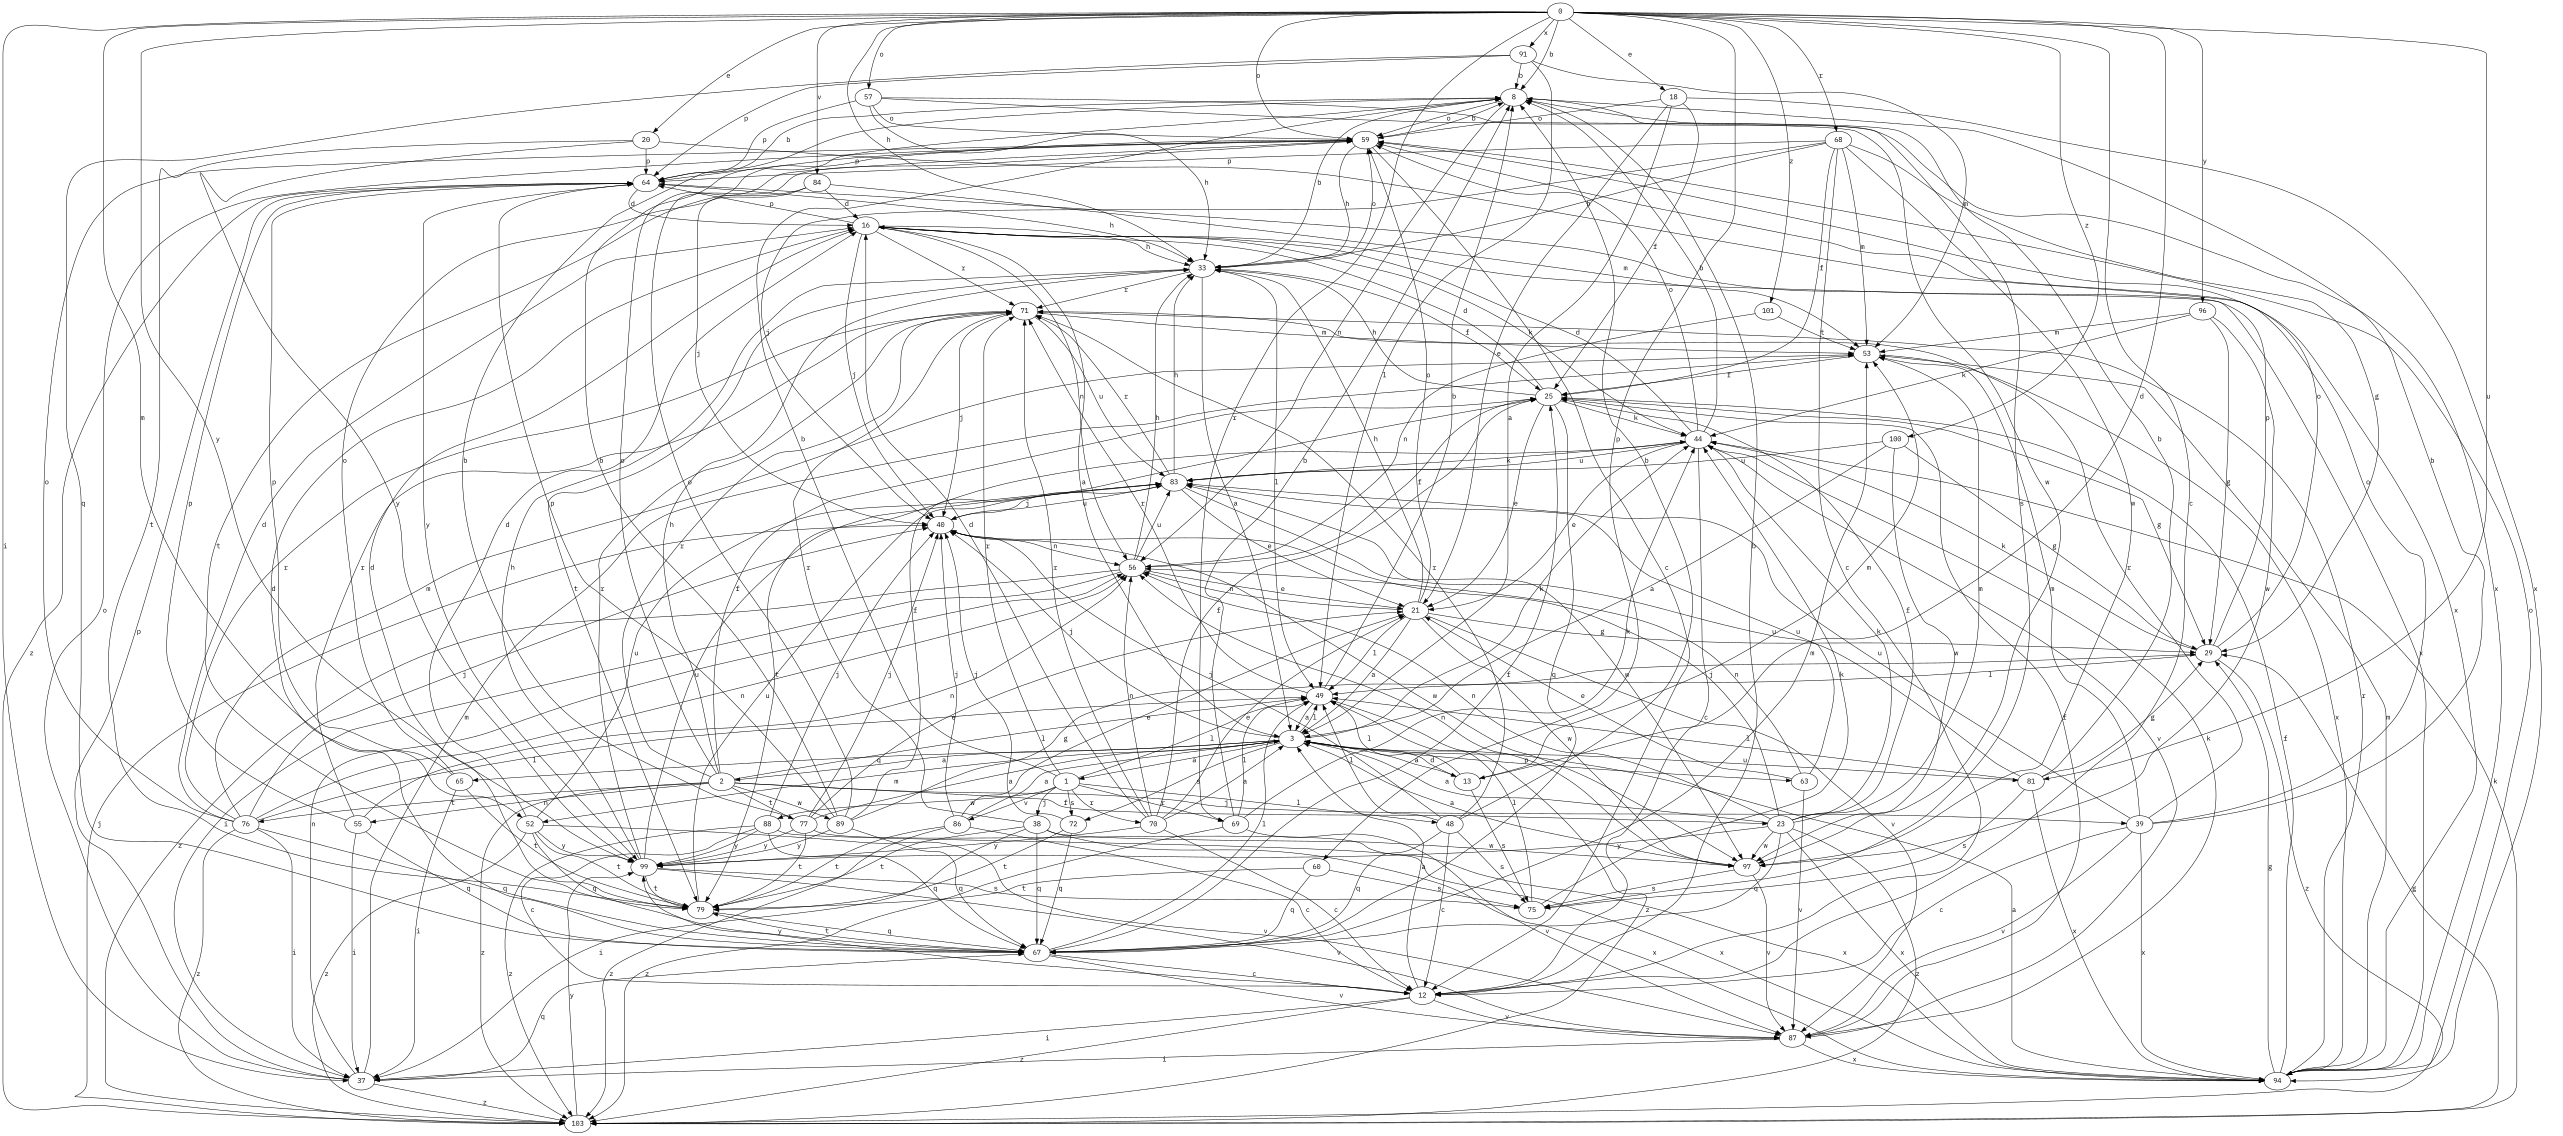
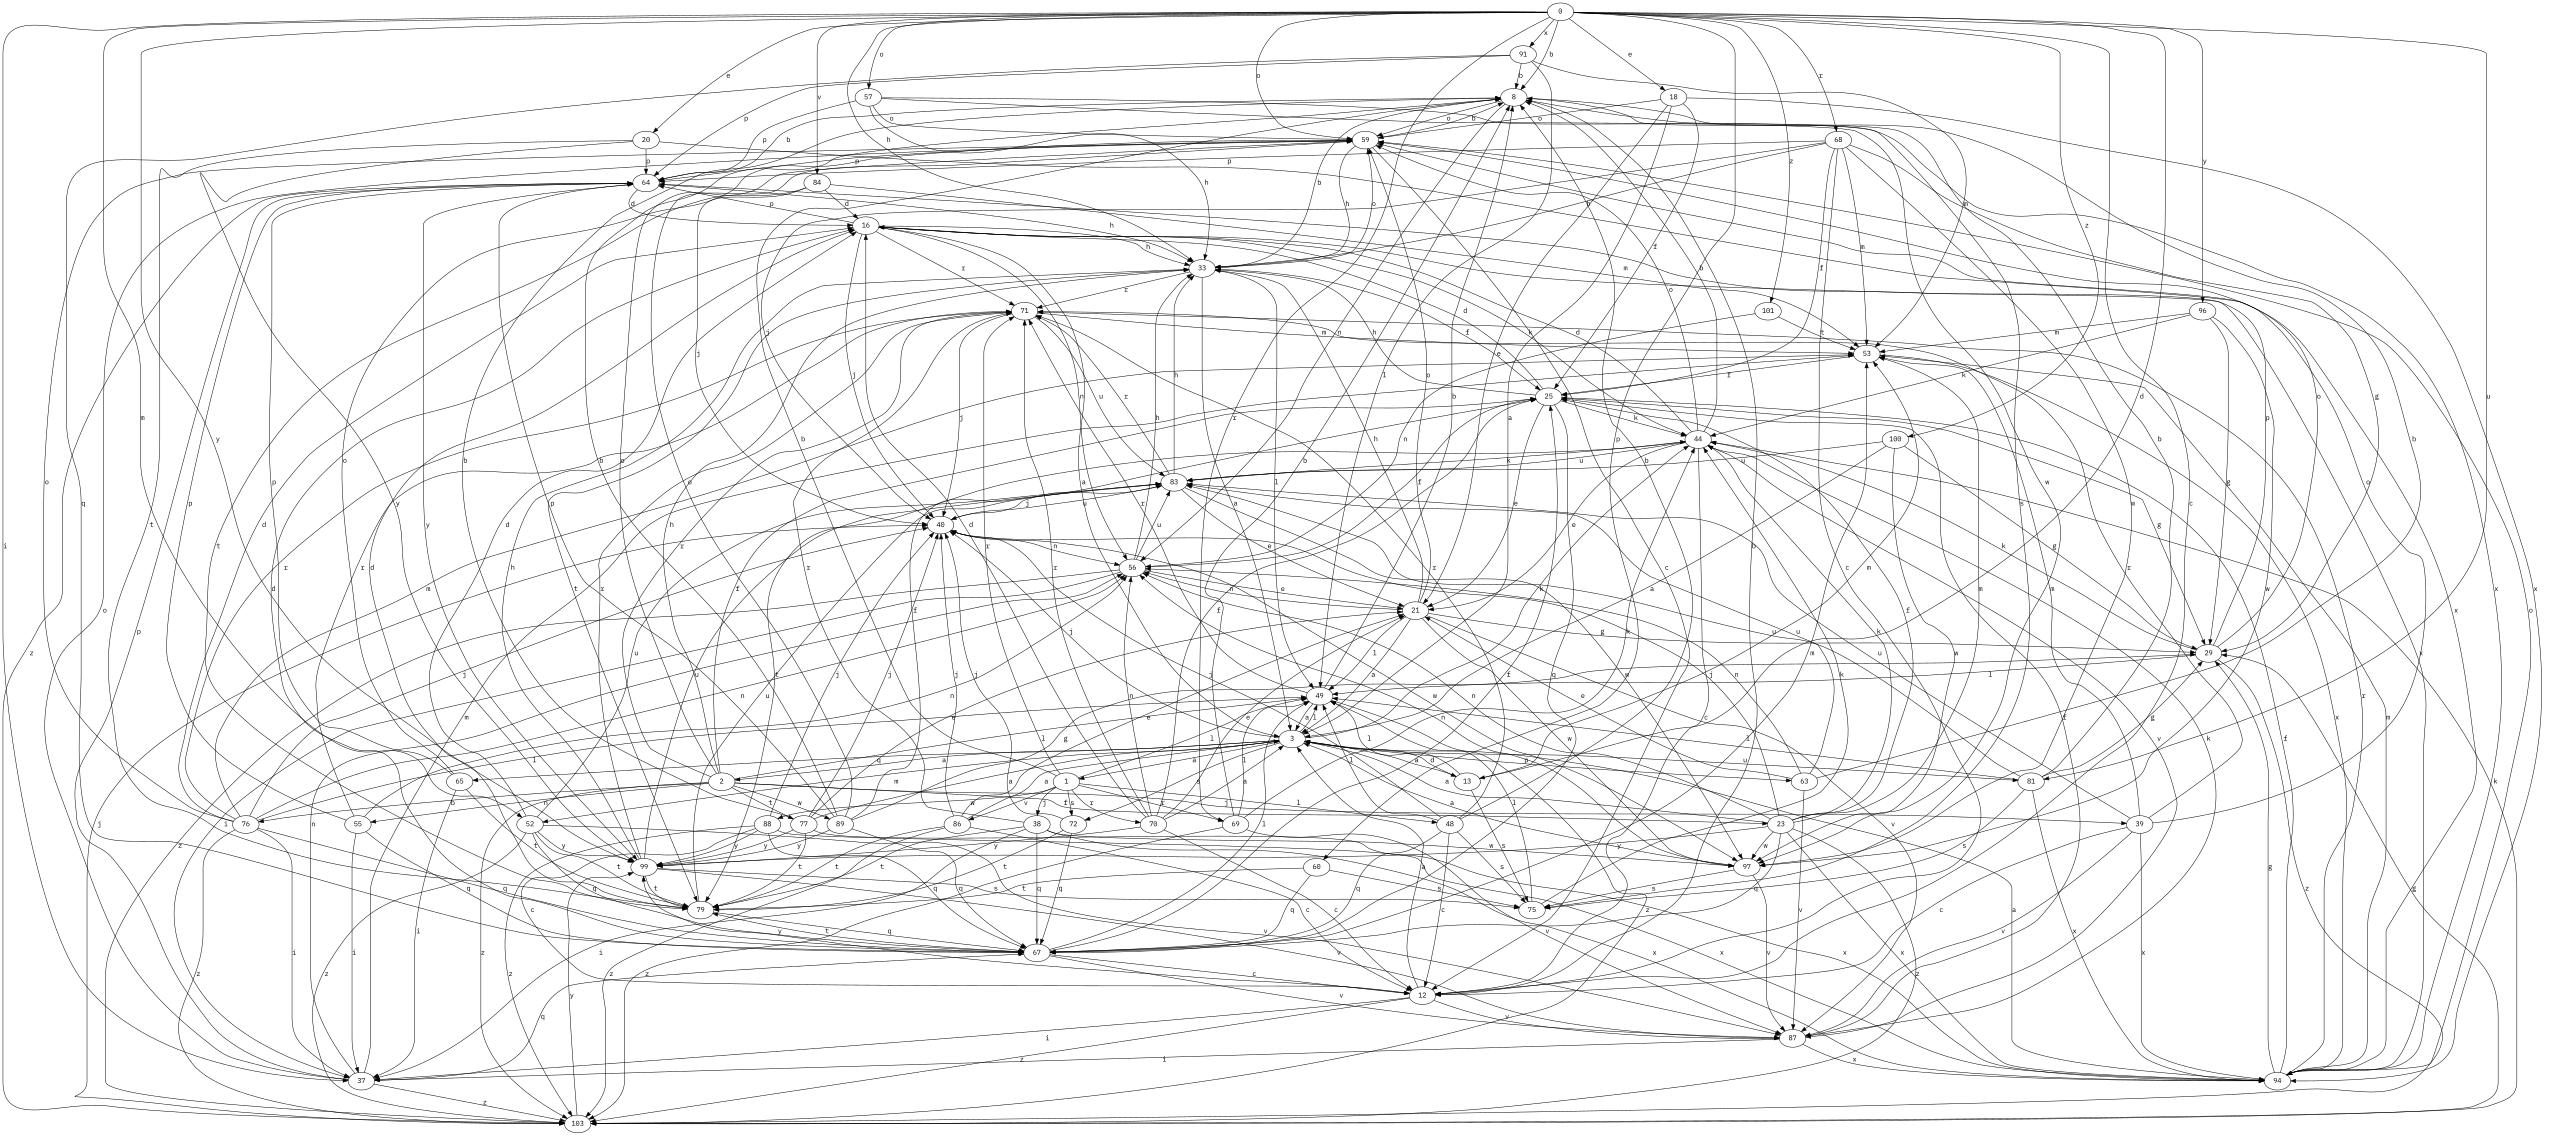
(2316, 281) -> (2358, 325)
(453, 803) -> (453, 803)
